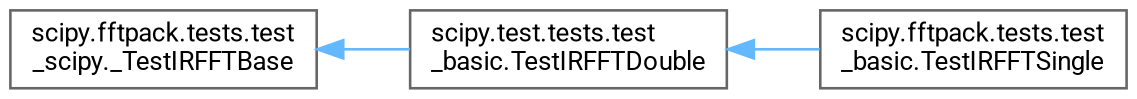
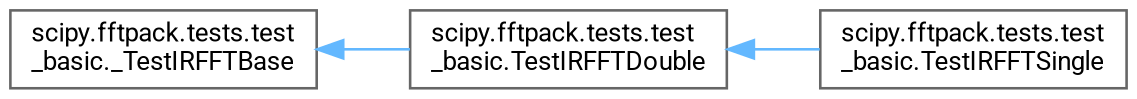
(164, 49) -> (164, 49)
(568, 49) -> (568, 49)
